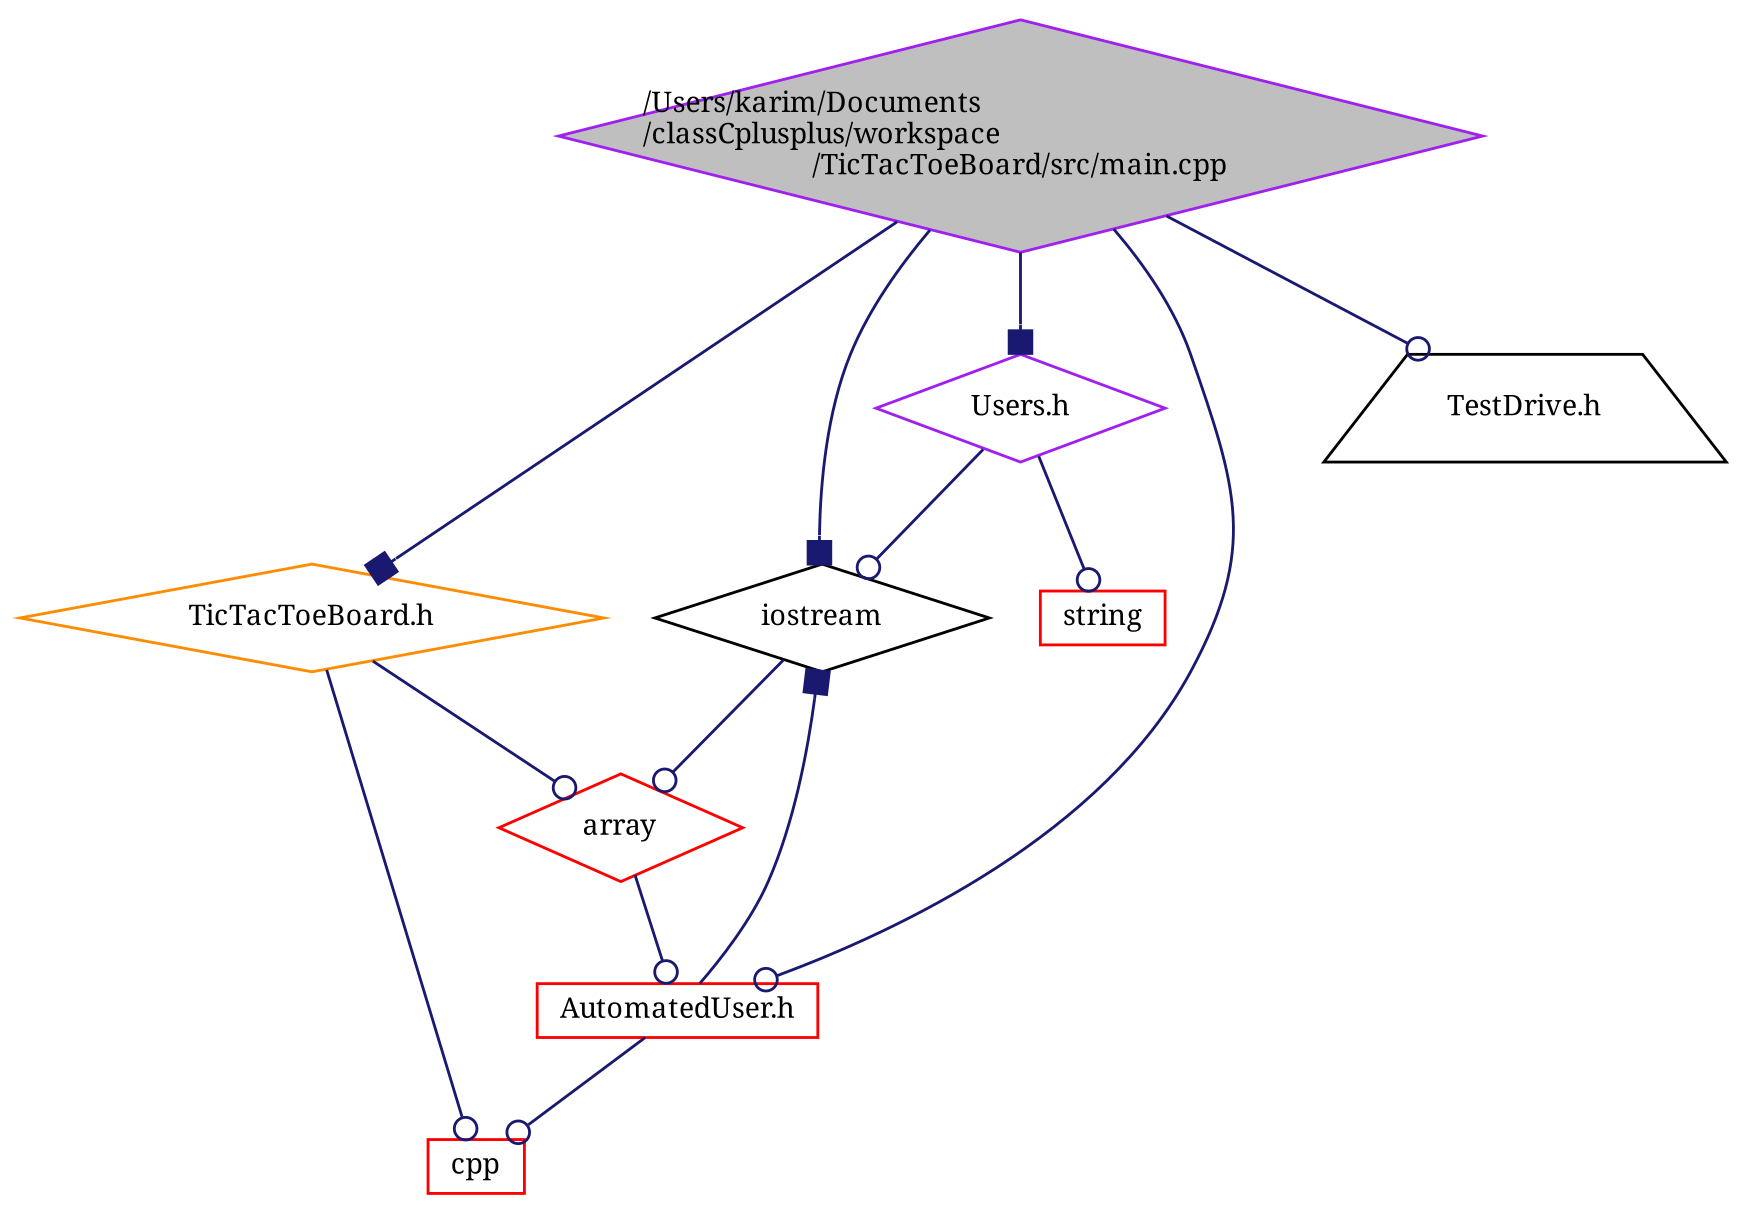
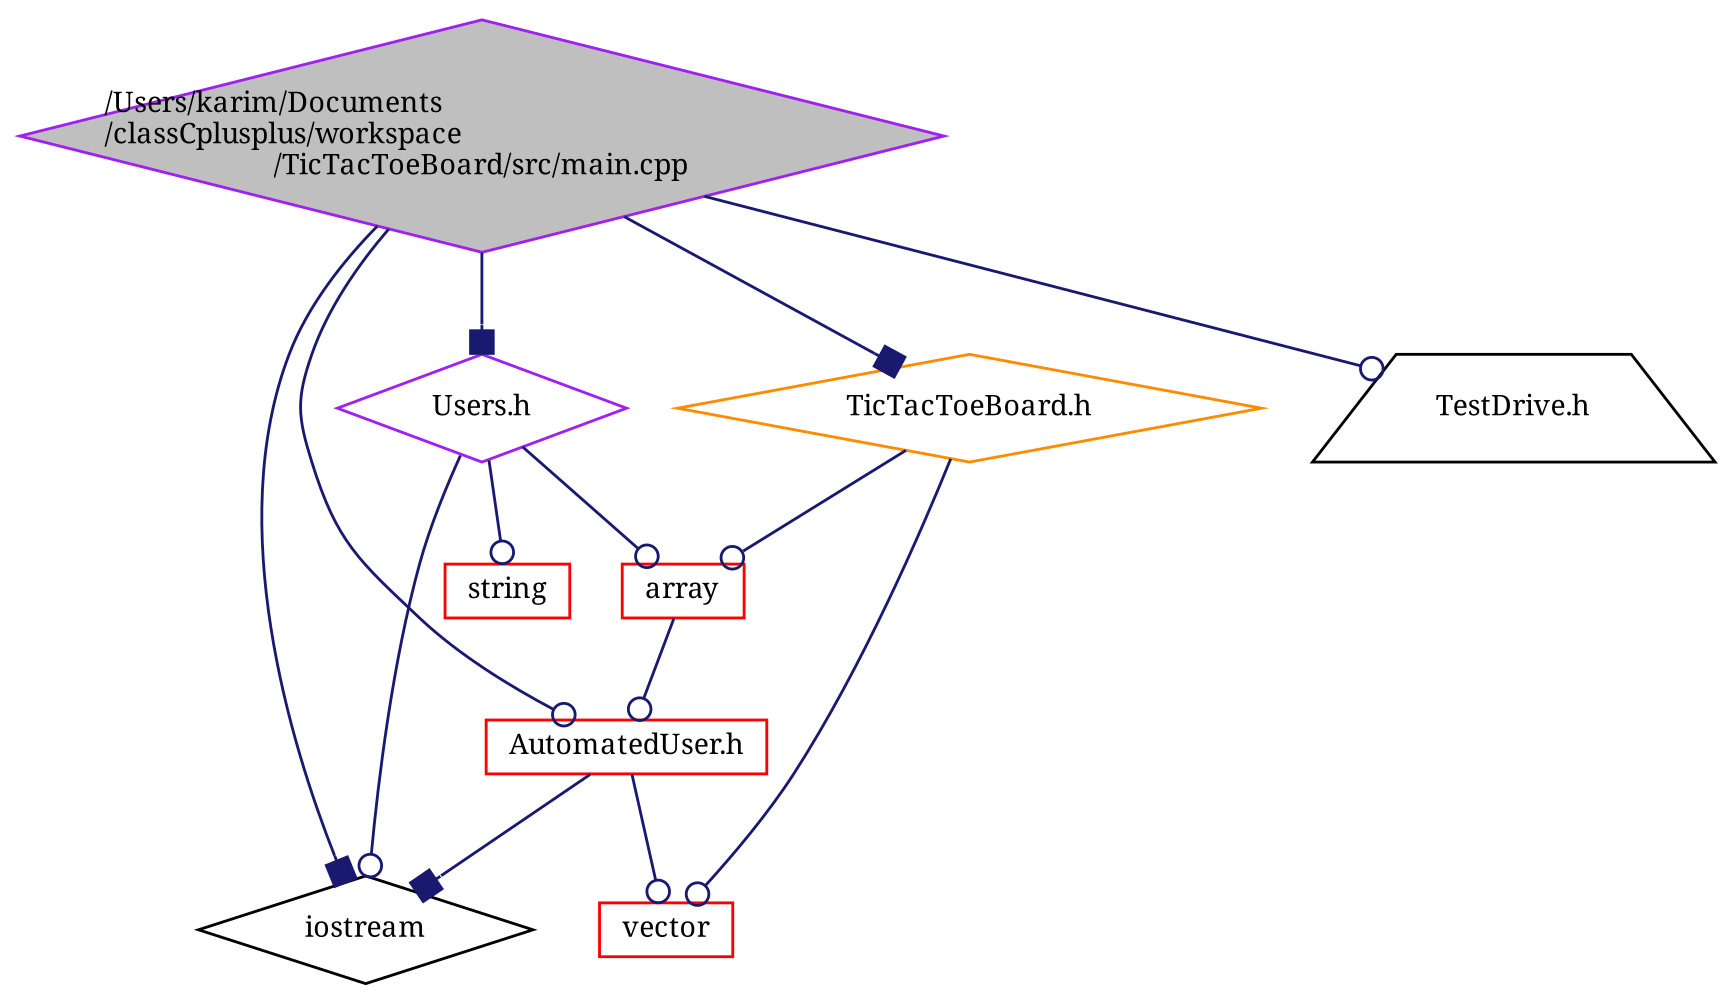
(728, 716) -> (580, 498)
(621, 828) -> (683, 591)
(476, 1166) -> (666, 930)
